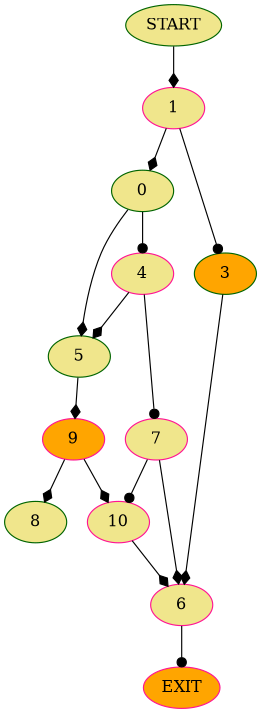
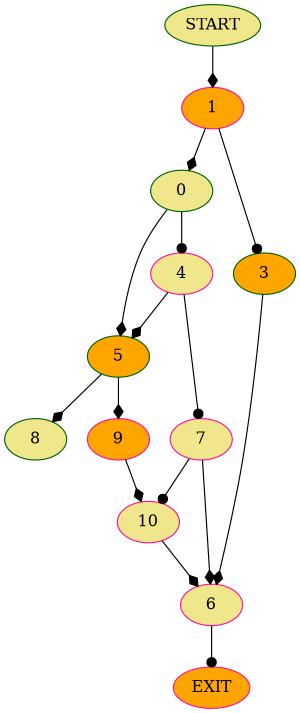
(174, 108) -> (213, 108)
(79, 356) -> (118, 356)
(58, 474) -> (82, 393)
